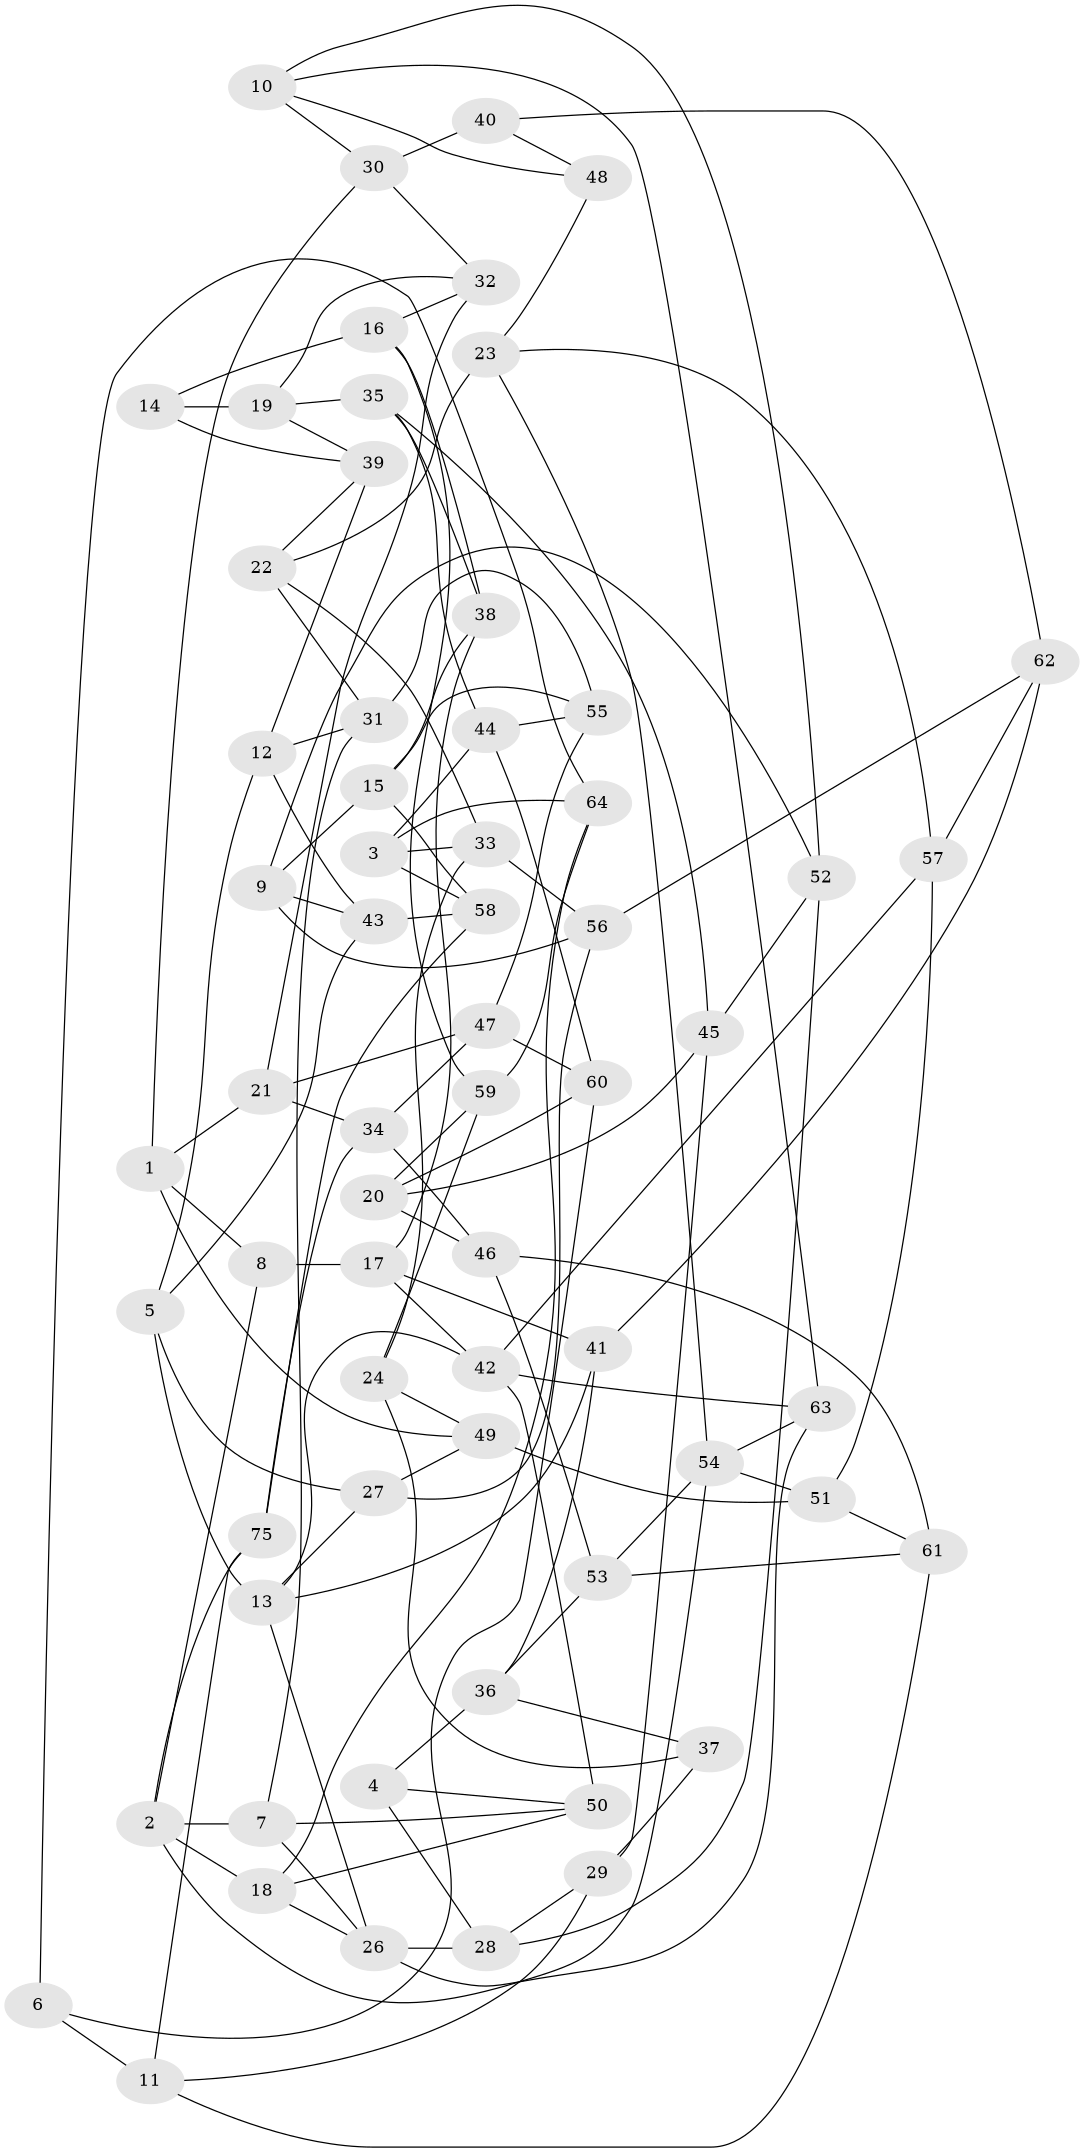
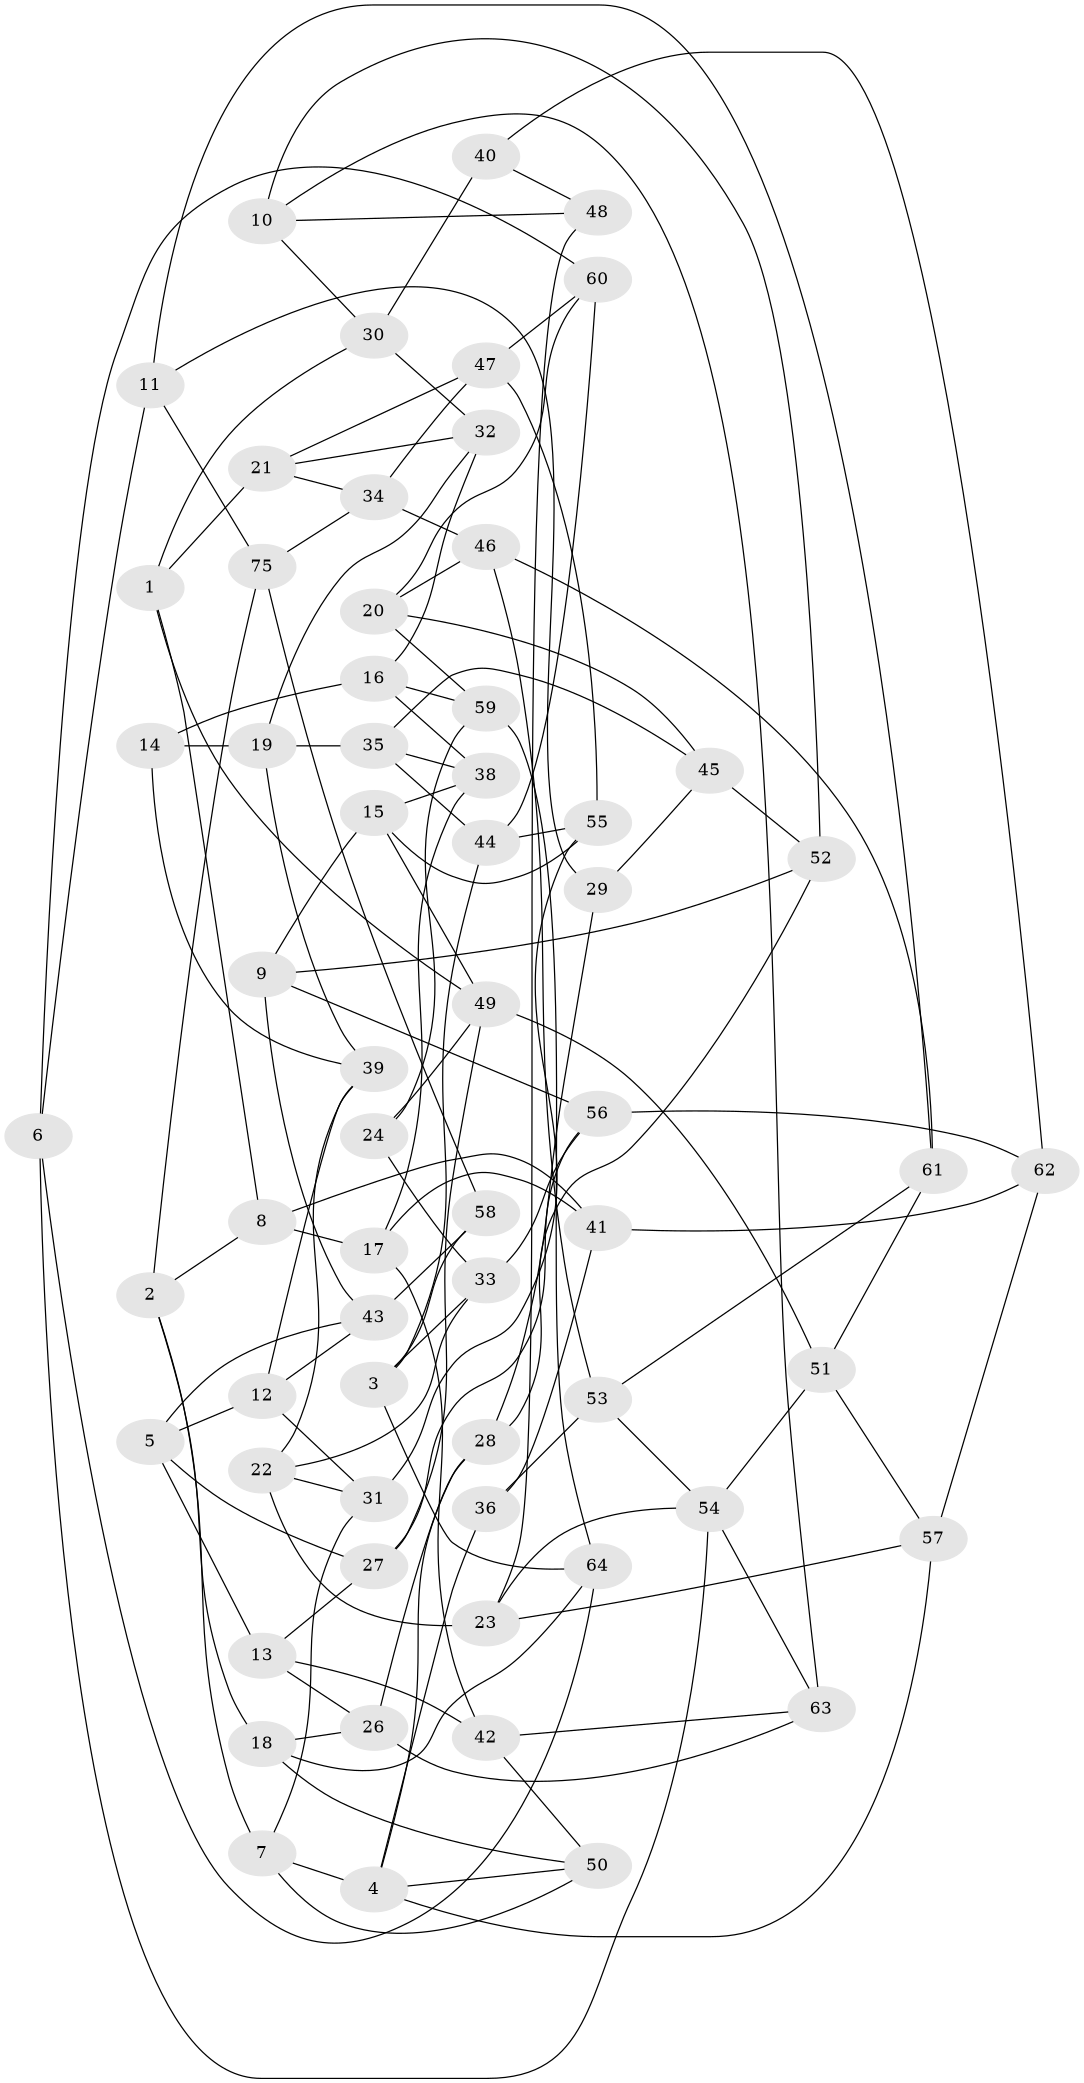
(423, 840) -> (439, 924)
(710, 1114) -> (786, 1912)
(481, 1531) -> (435, 1164)
(710, 1749) -> none
(320, 1885) -> (318, 1871)
(589, 1954) -> (203, 2049)
